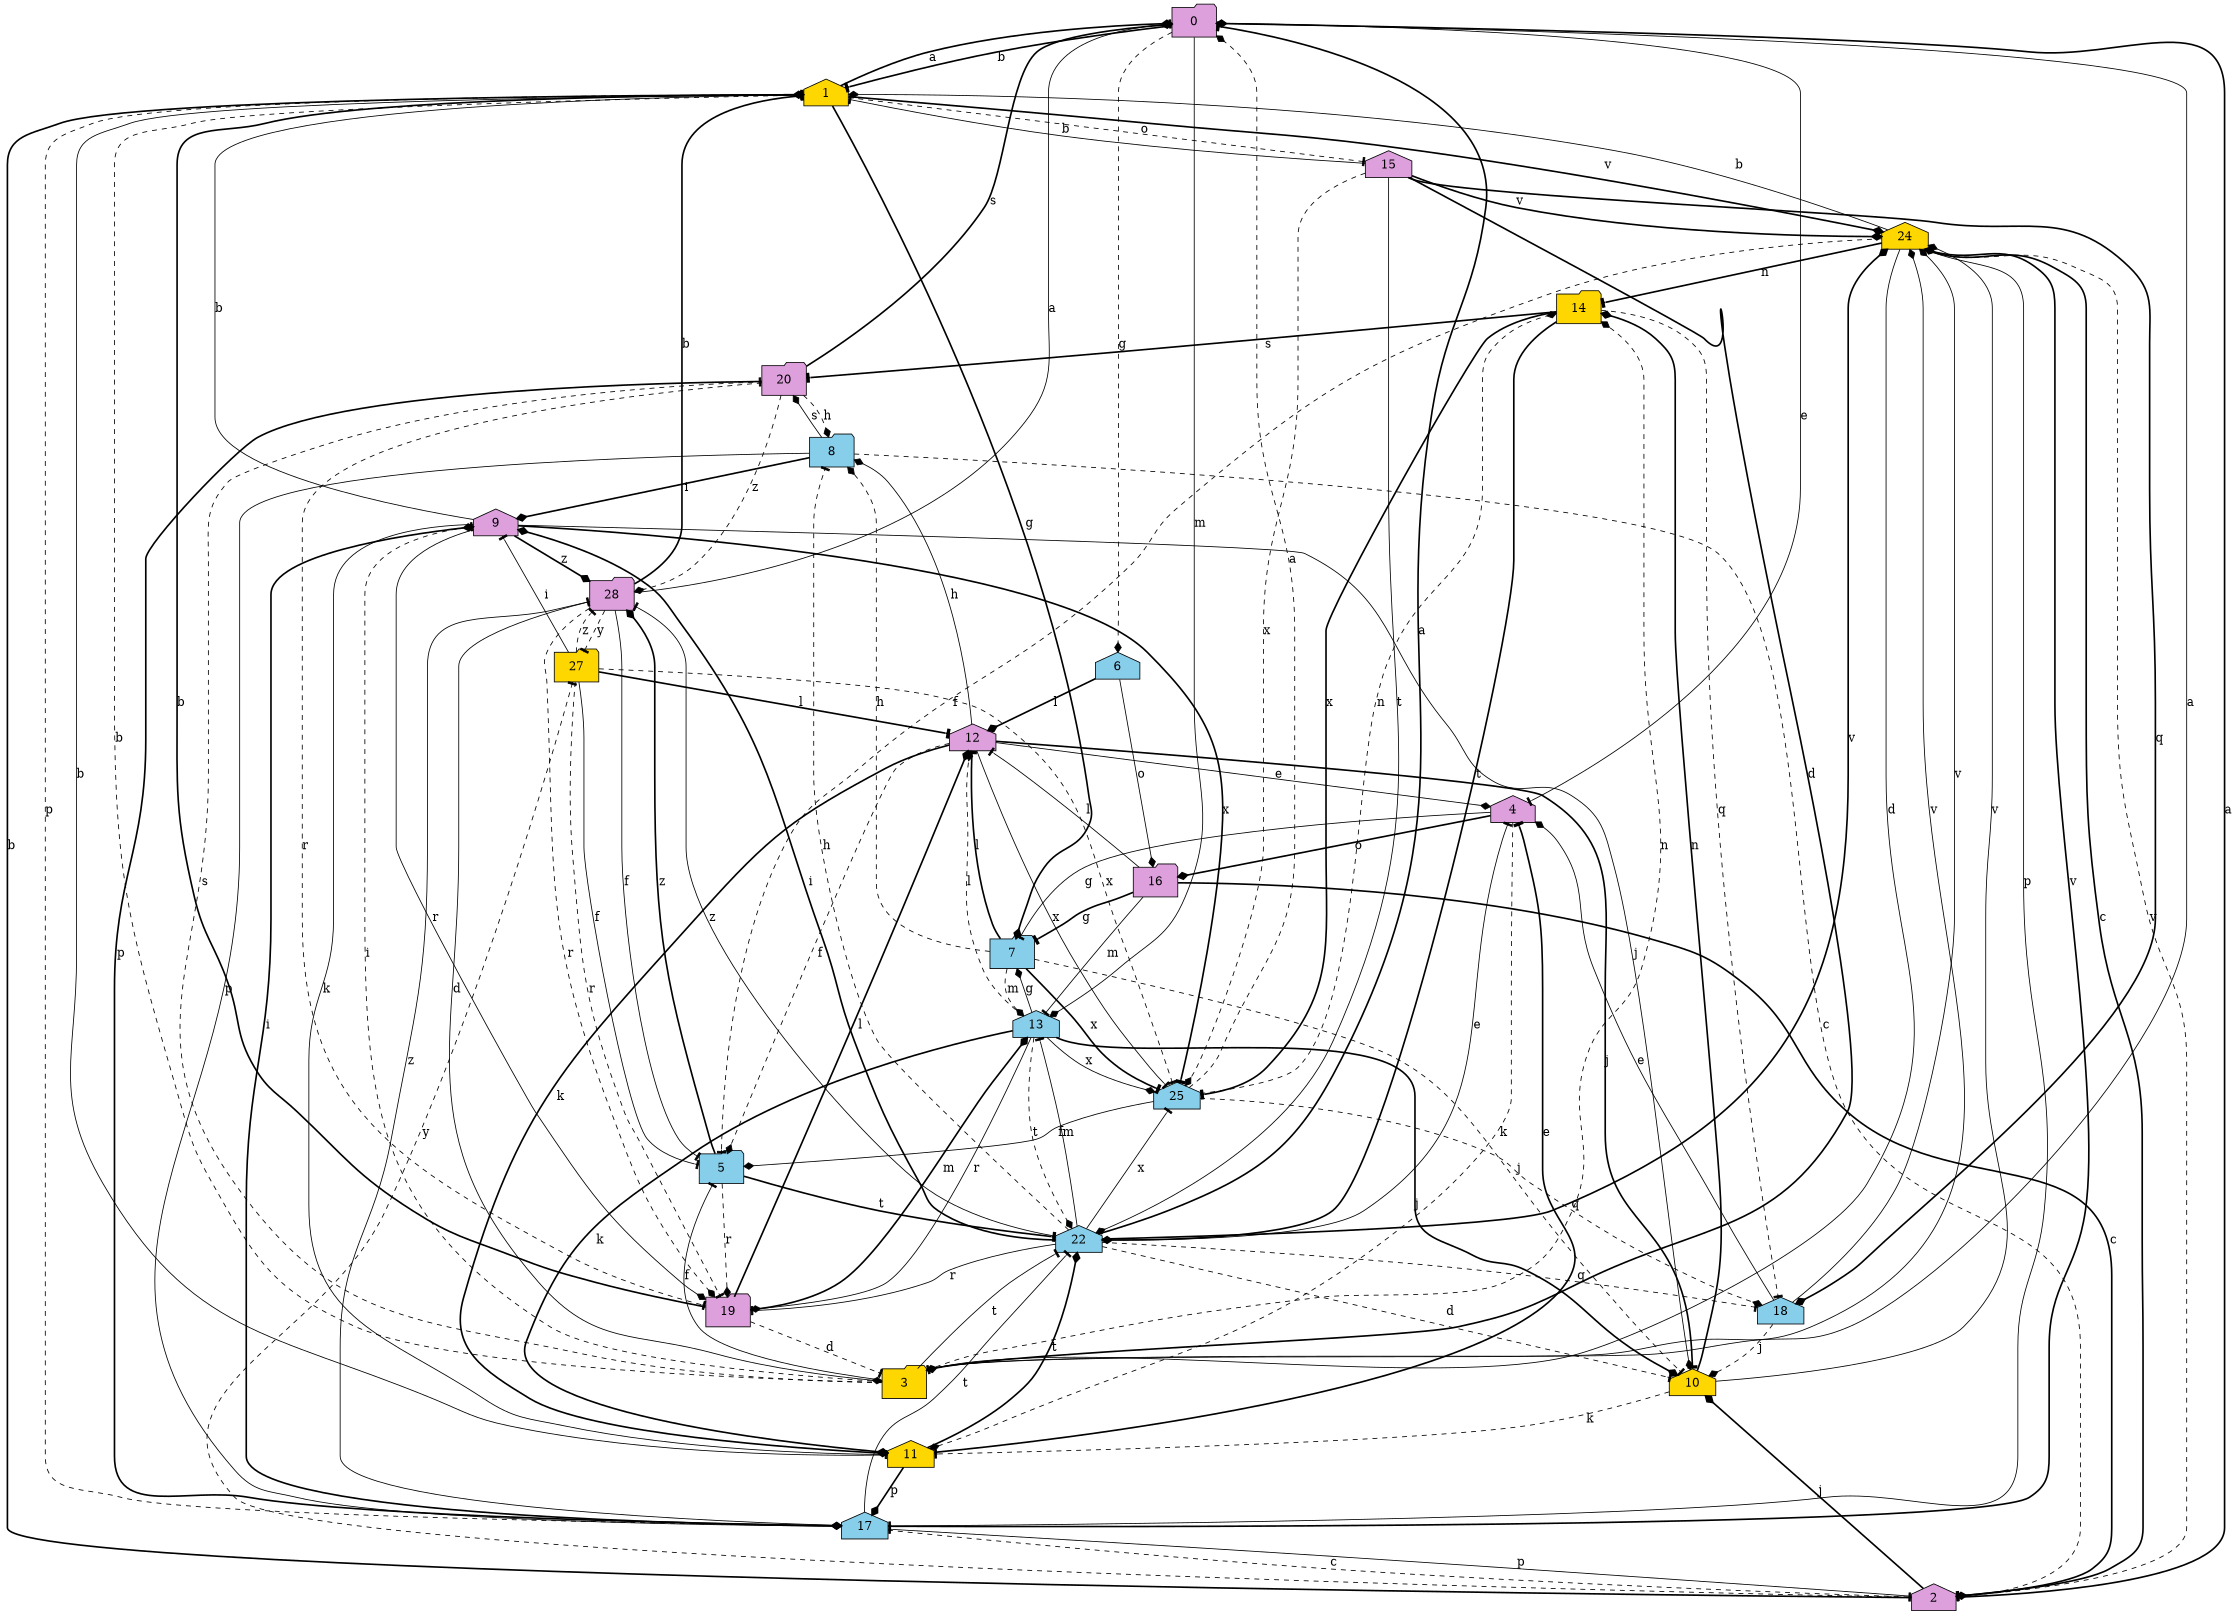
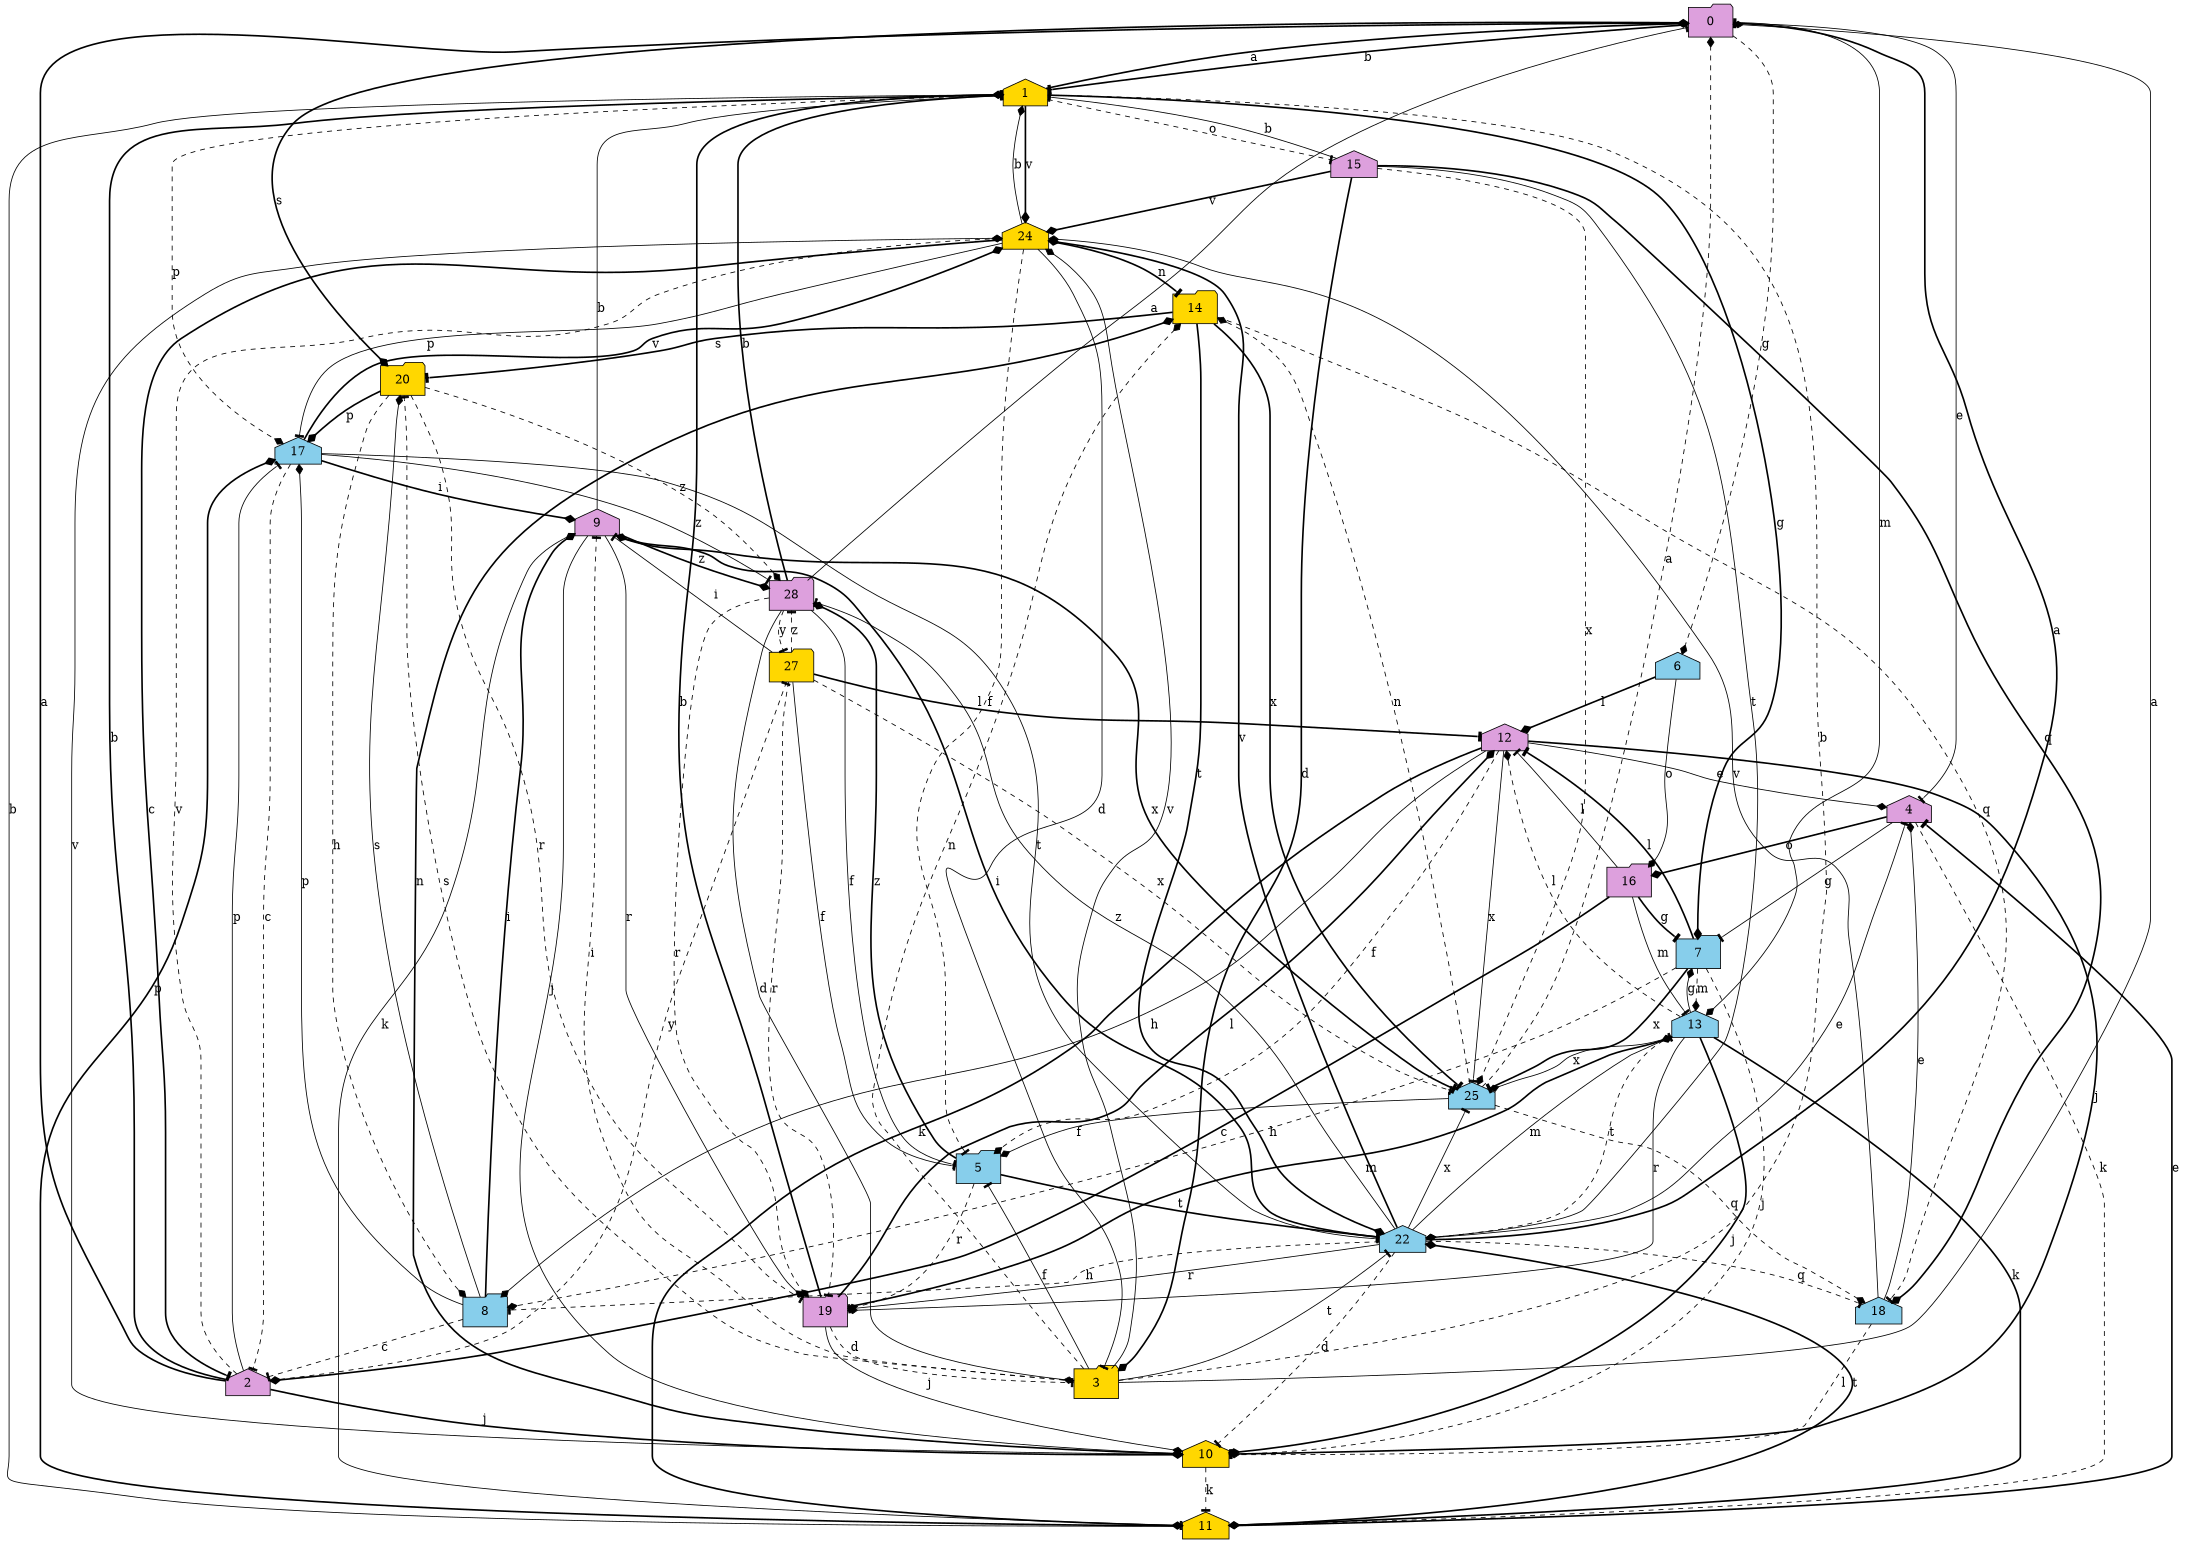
(995, 182) -> (681, 49)
(784, 381) -> (403, 381)
(1760, 1348) -> (1844, 1384)
none -> (985, 1414)
